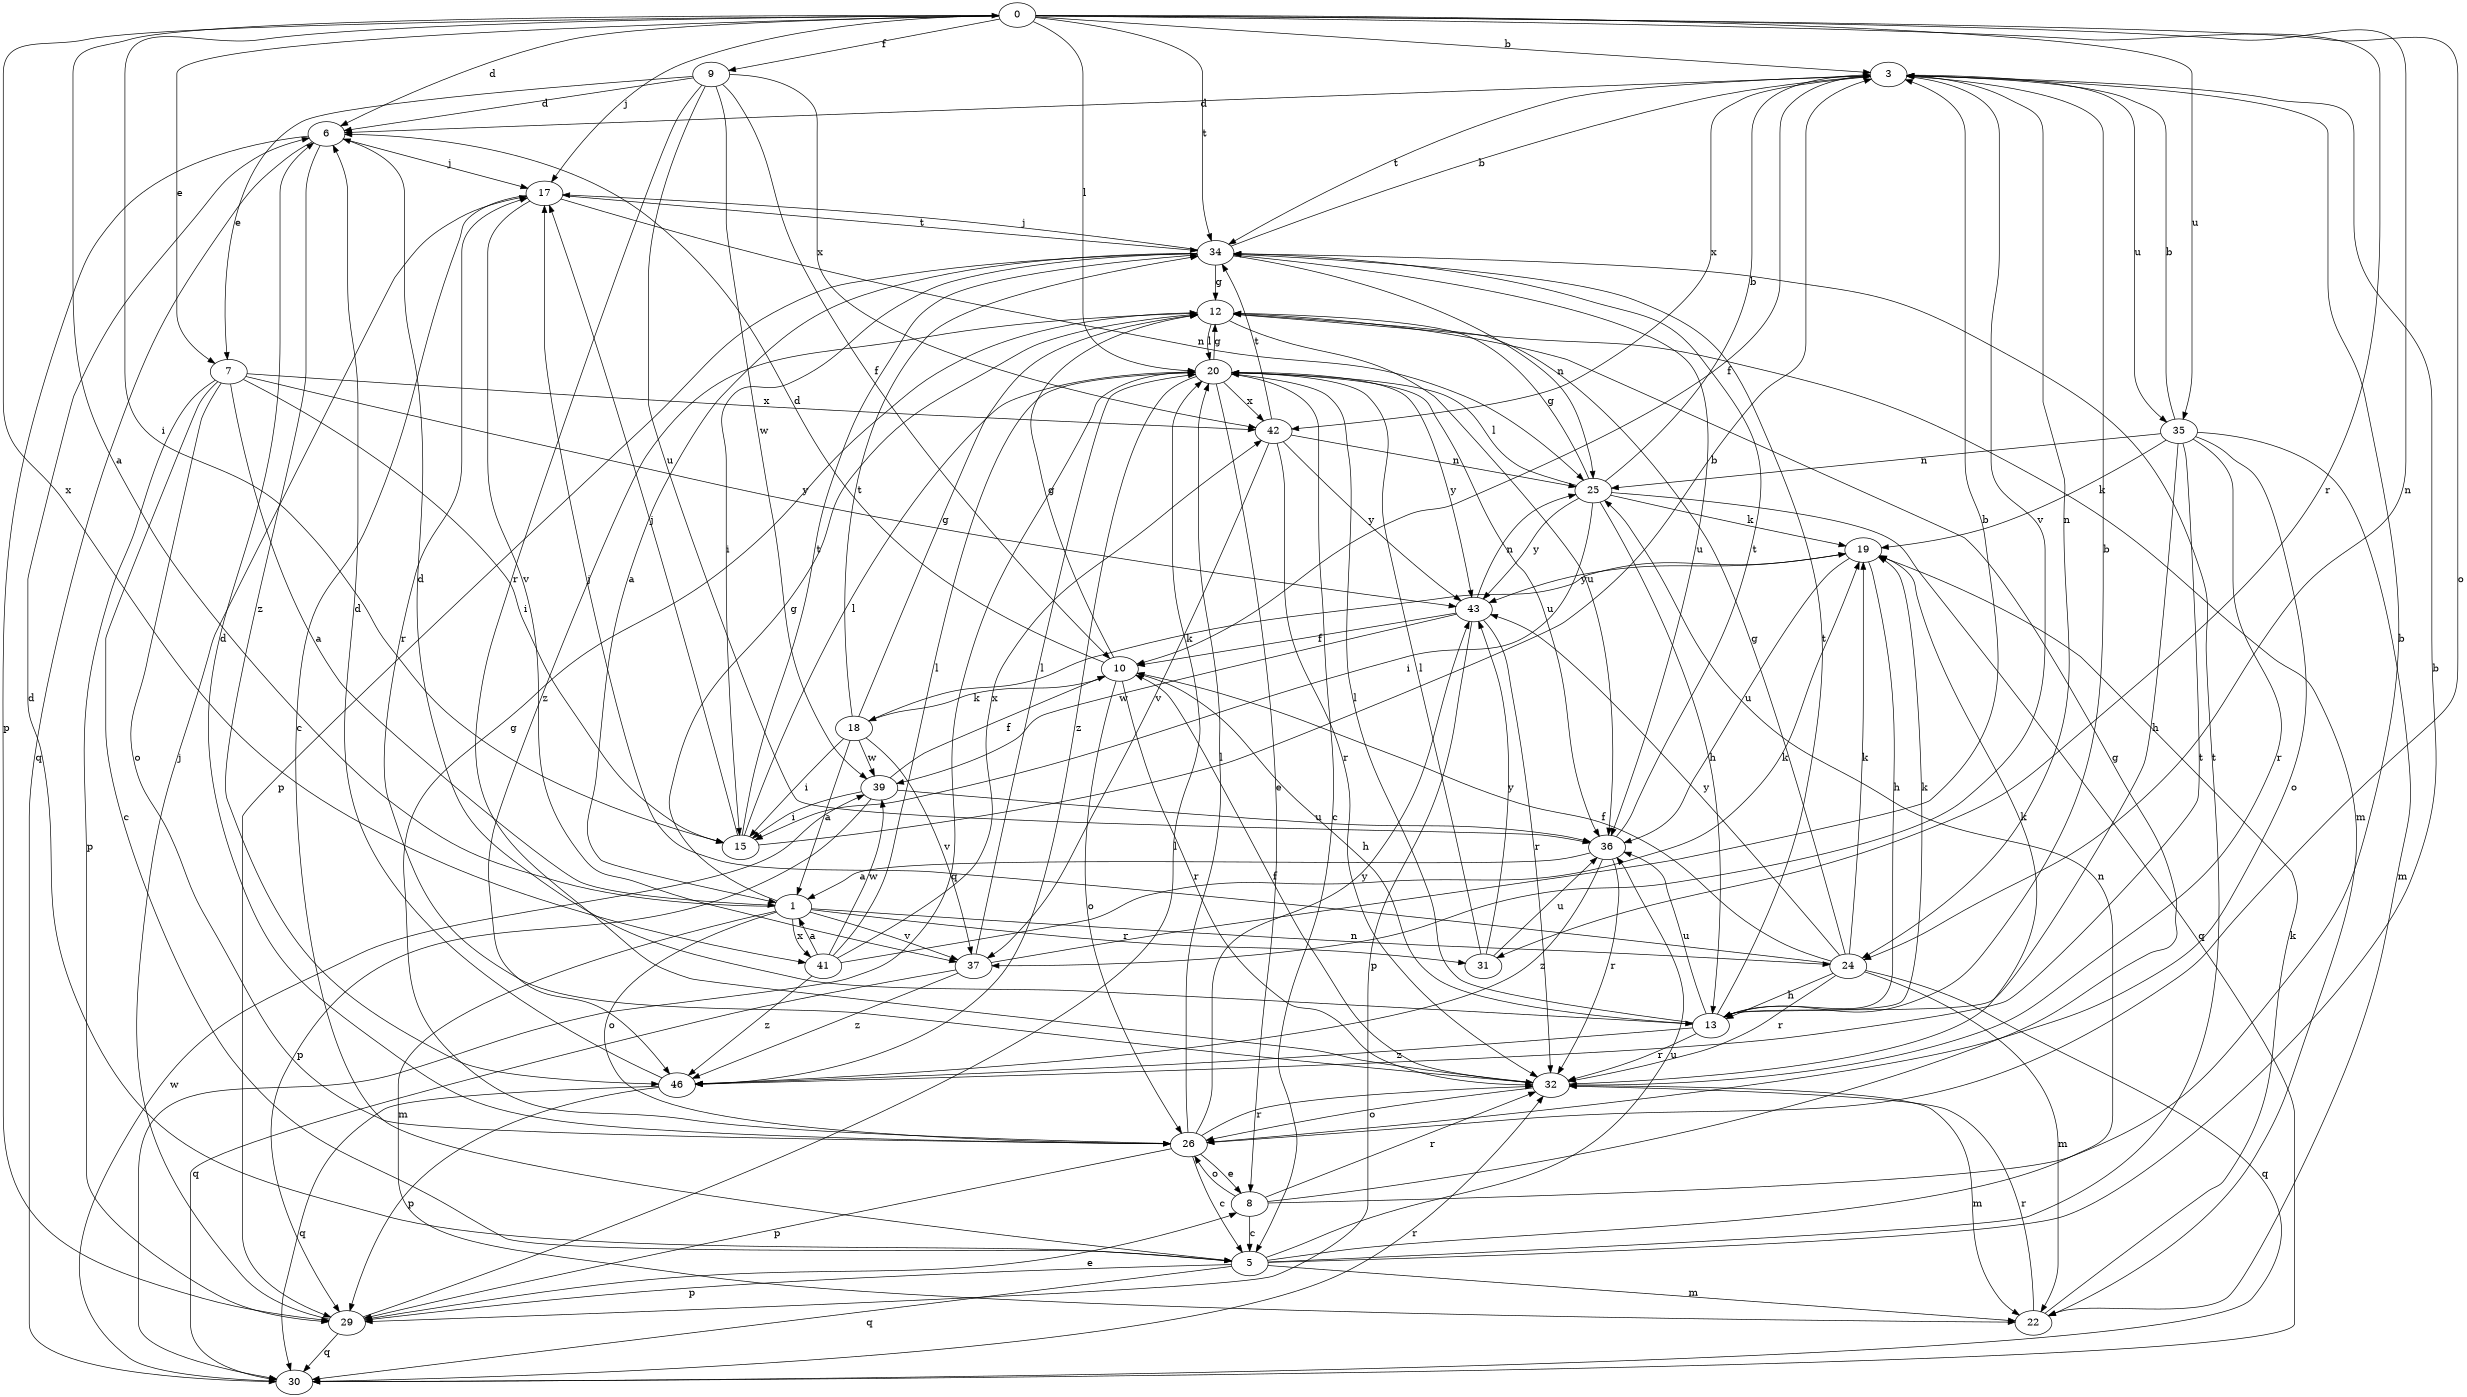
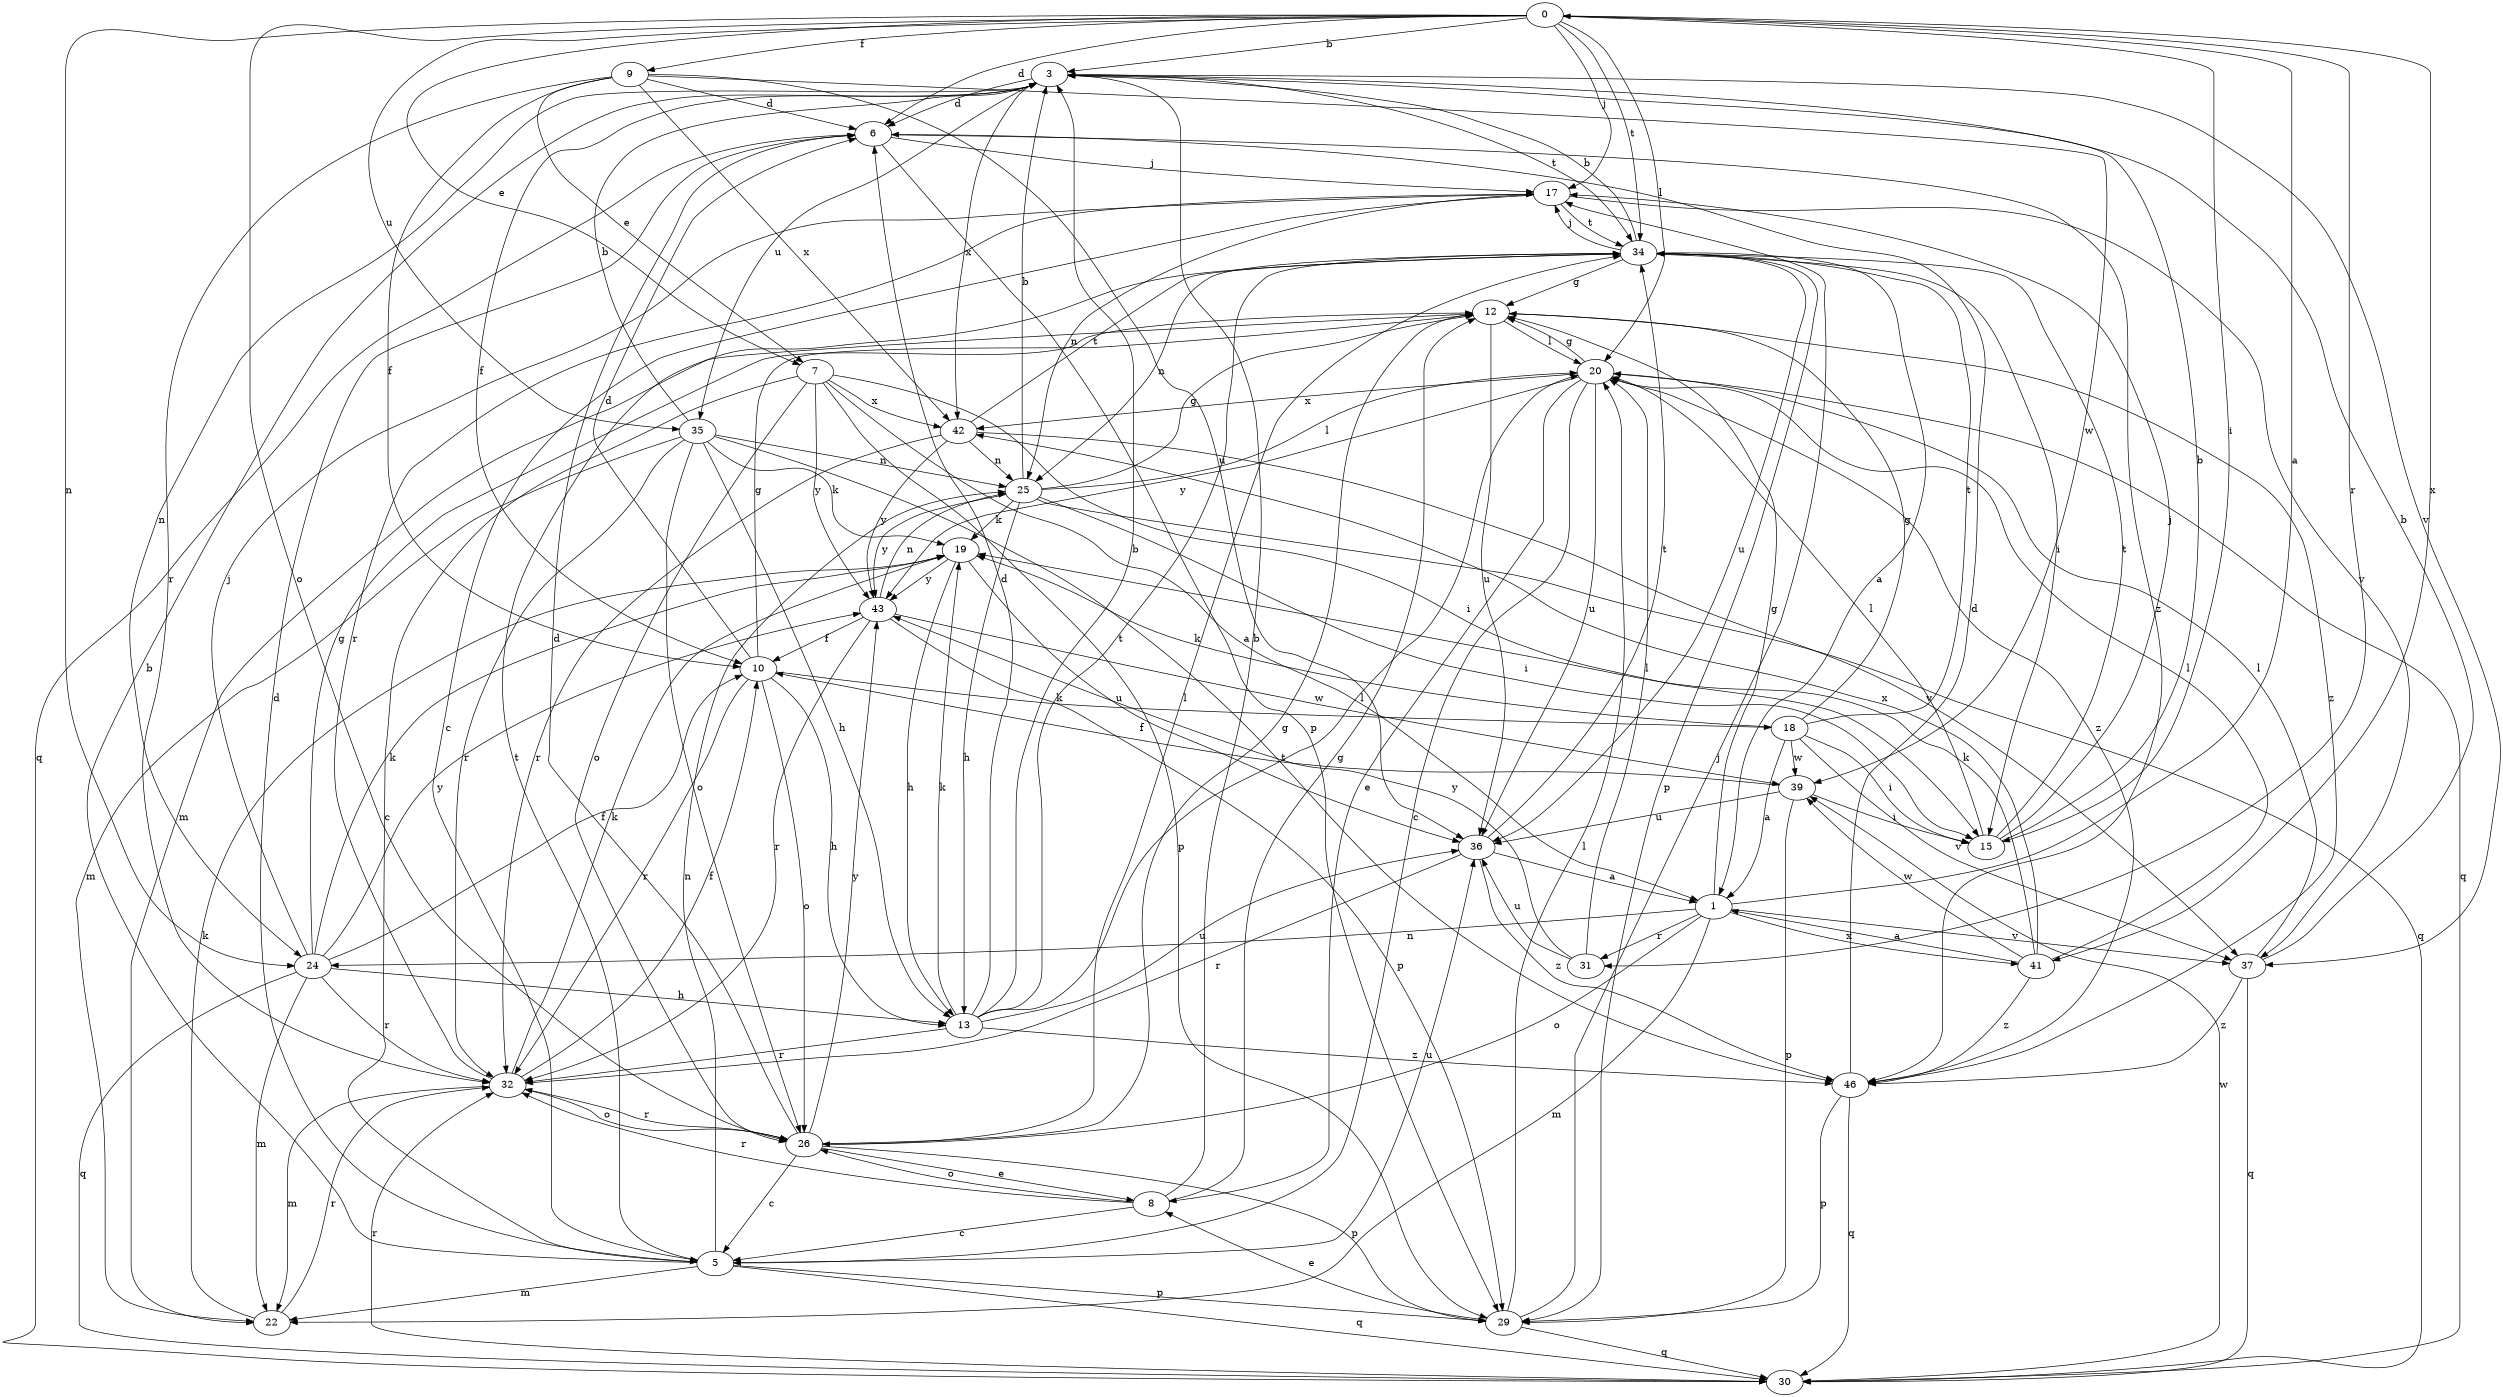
(1220, 743) -> (1180, 705)
